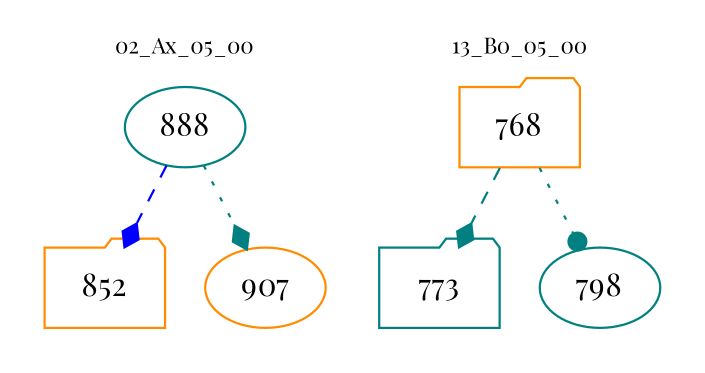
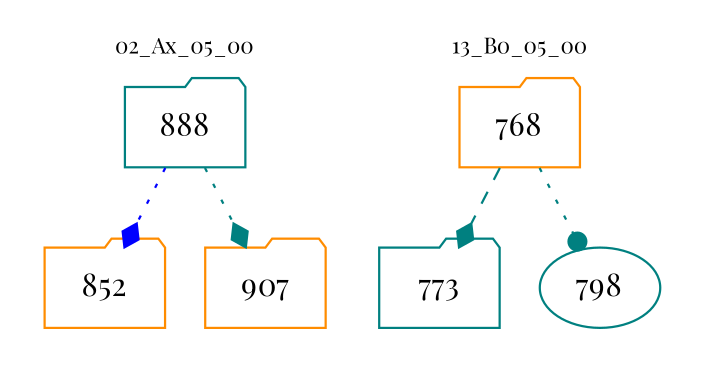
(185, 127) -> (185, 127)
(152, 194) -> (151, 196)
(265, 288) -> (265, 288)
